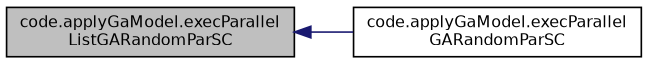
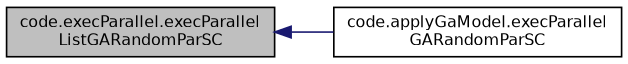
(150, 32) -> (141, 32)
